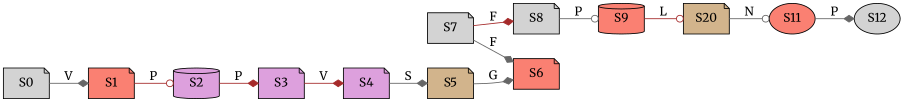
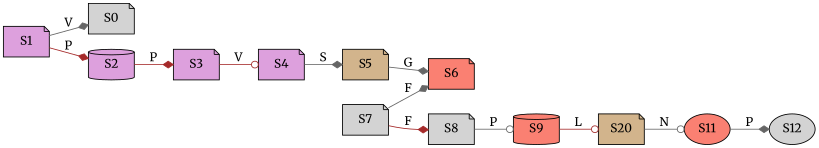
(64, 83) -> (64, 32)
(111, 83) -> (26, 42)
(150, 83) -> (64, 52)
(319, 83) -> (235, 65)
